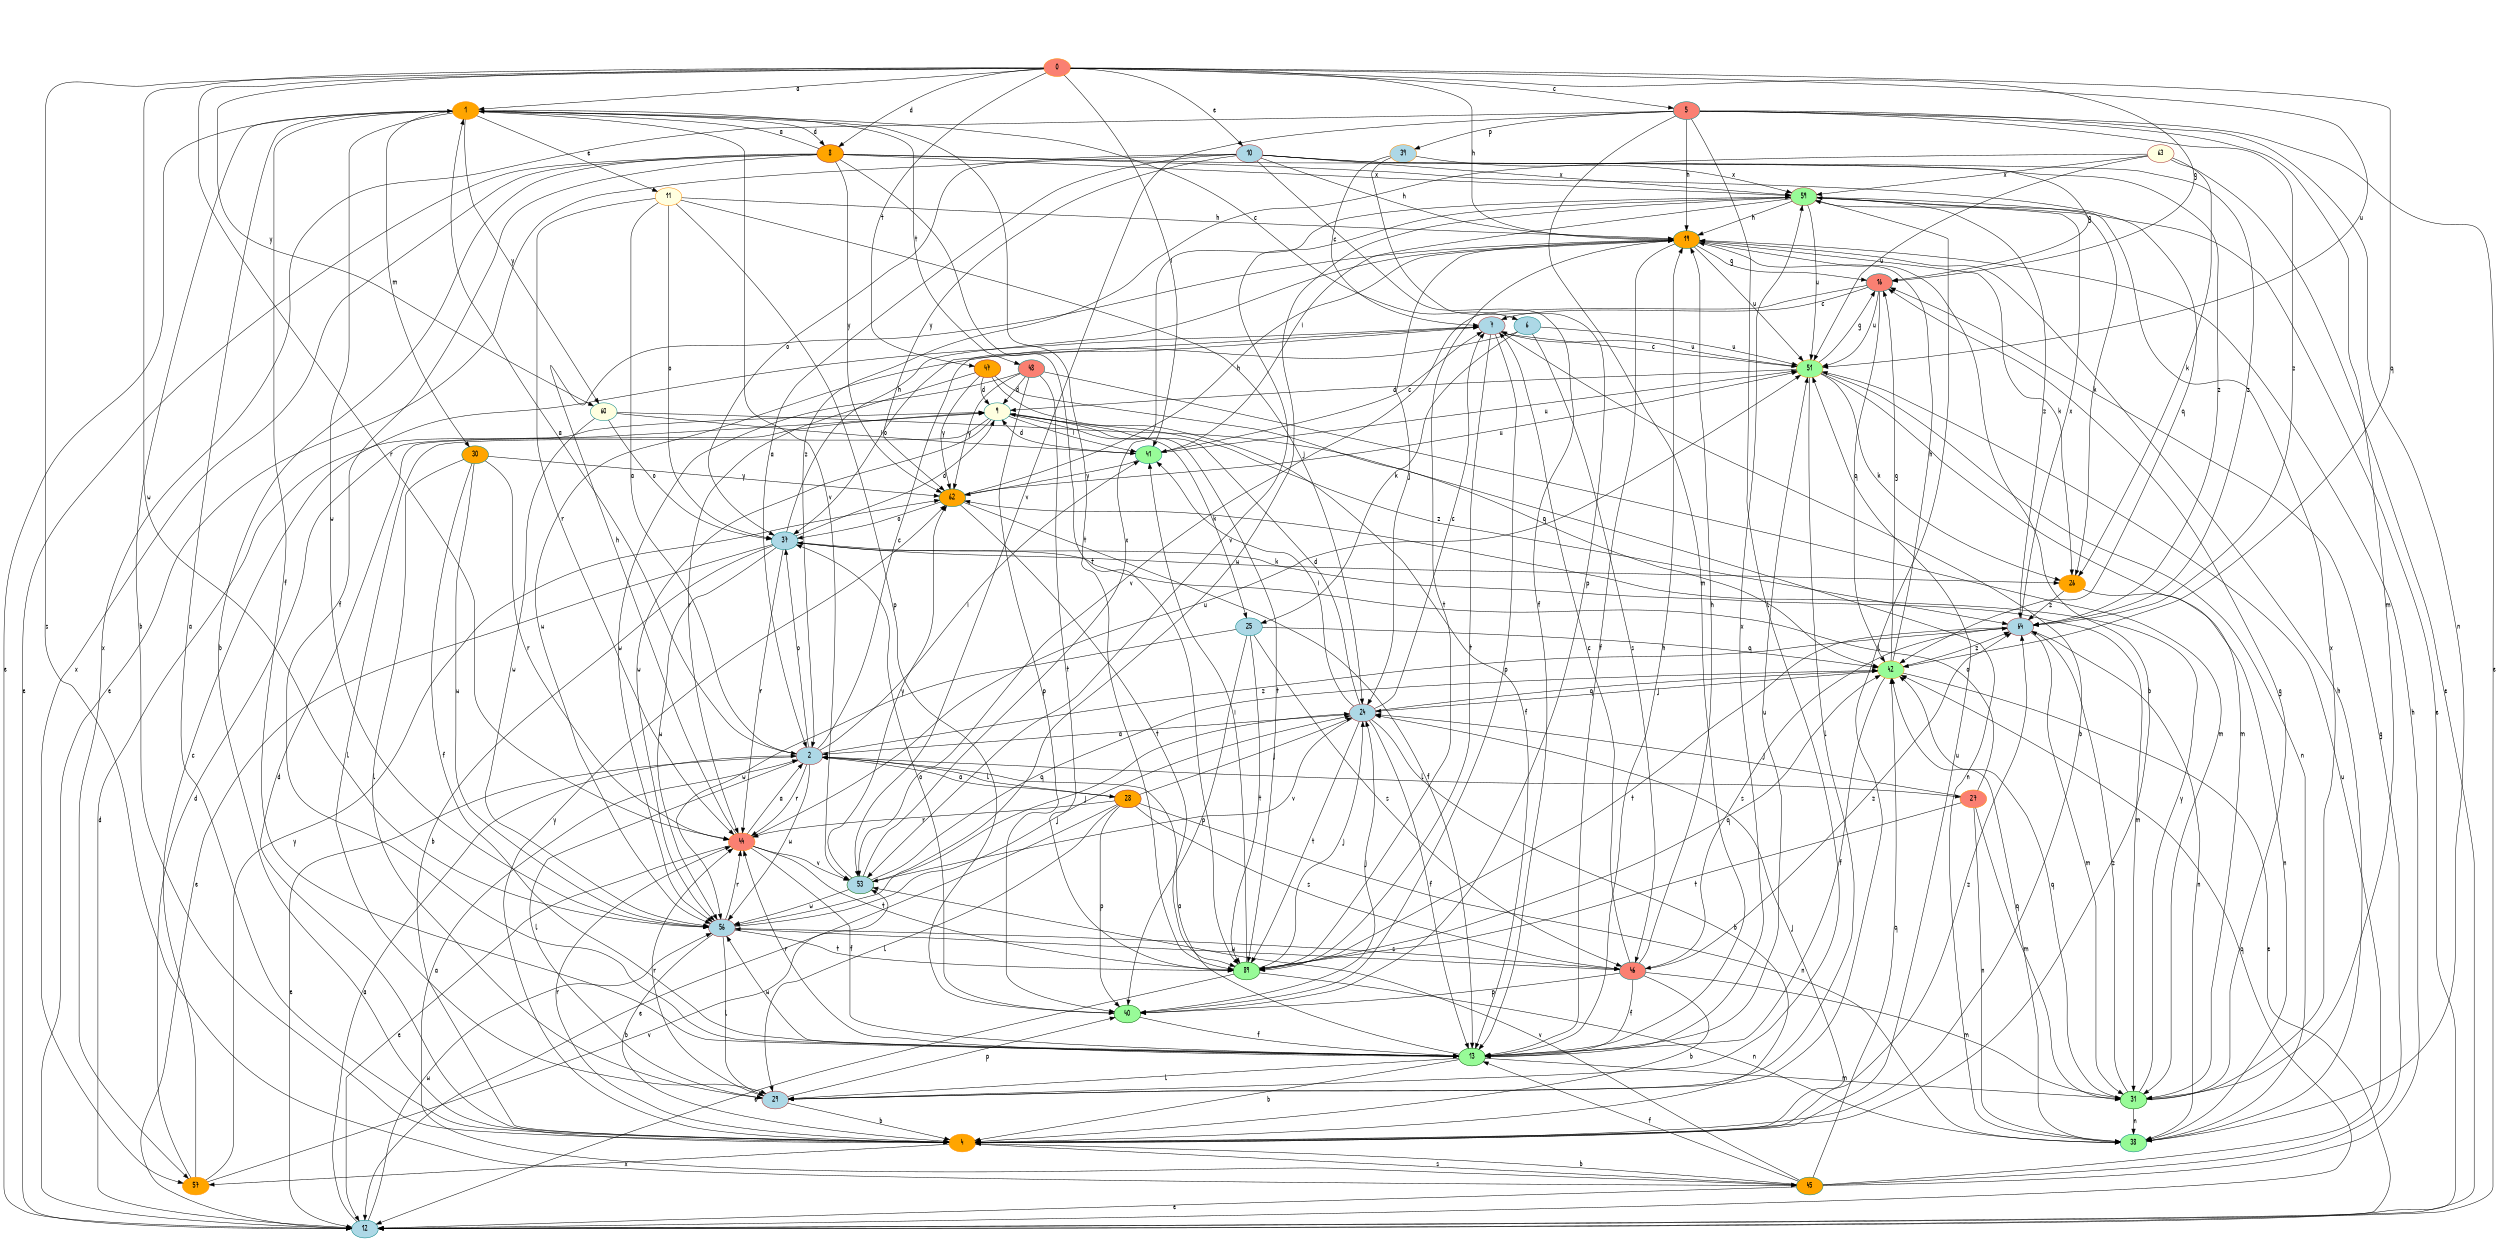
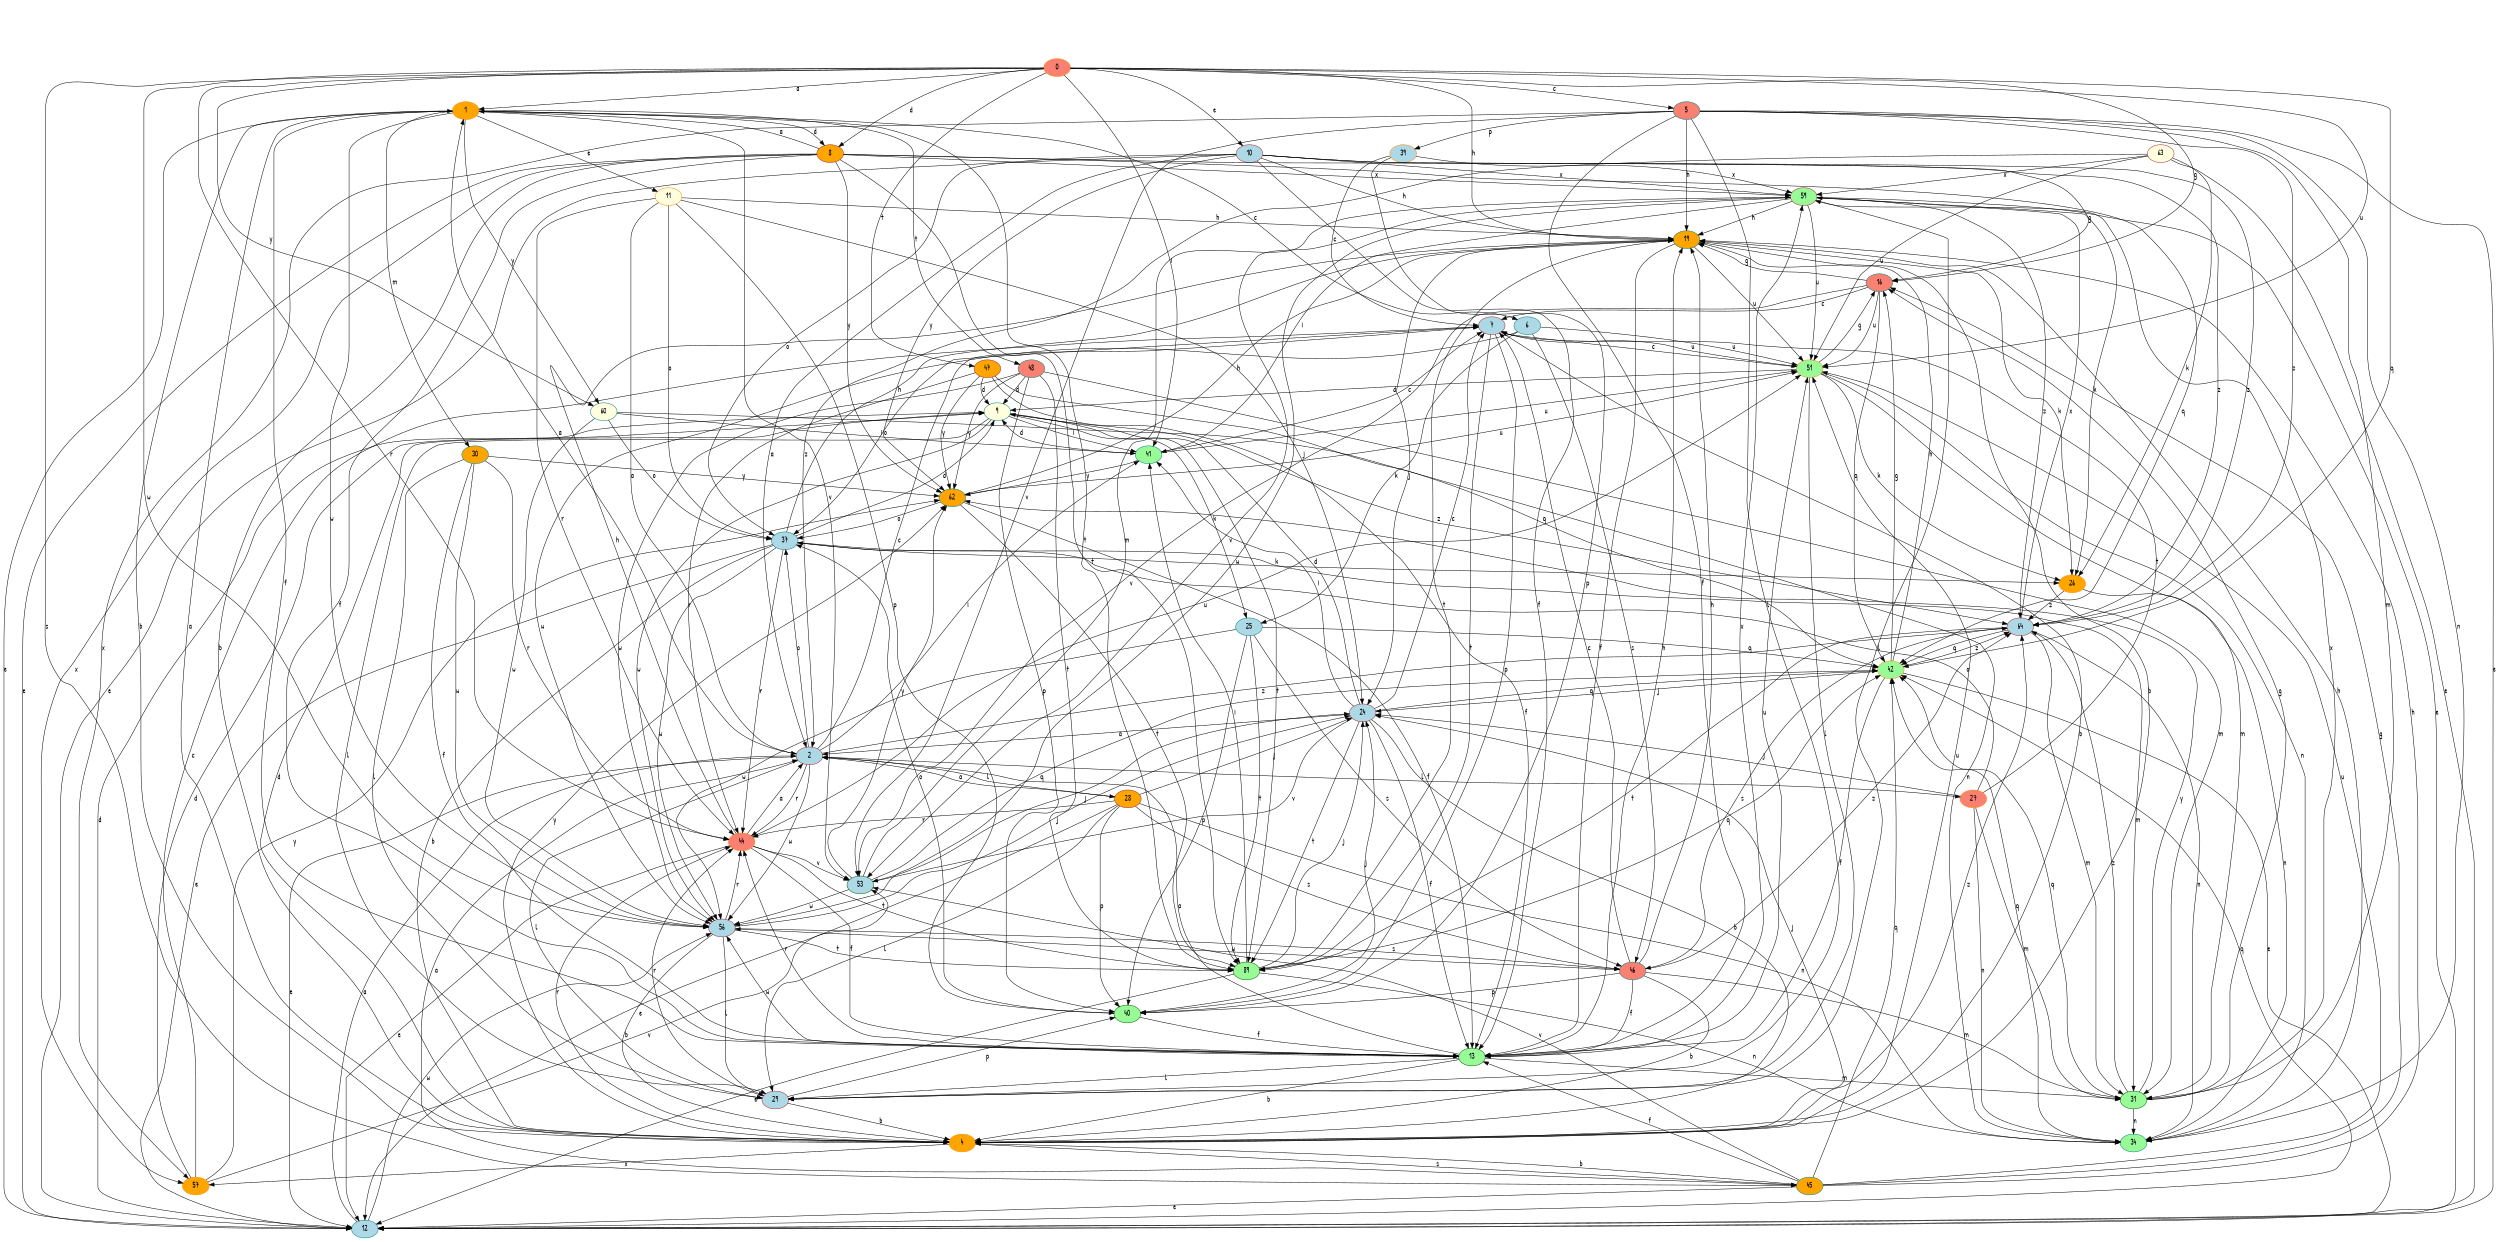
(1776, 272) -> (1787, 272)
(1127, 541) -> (1127, 541)
(1703, 584) -> (1703, 584)
none -> (1956, 644)
(1633, 895) -> (2014, 407)
(2134, 1143) -> (2134, 1143)
